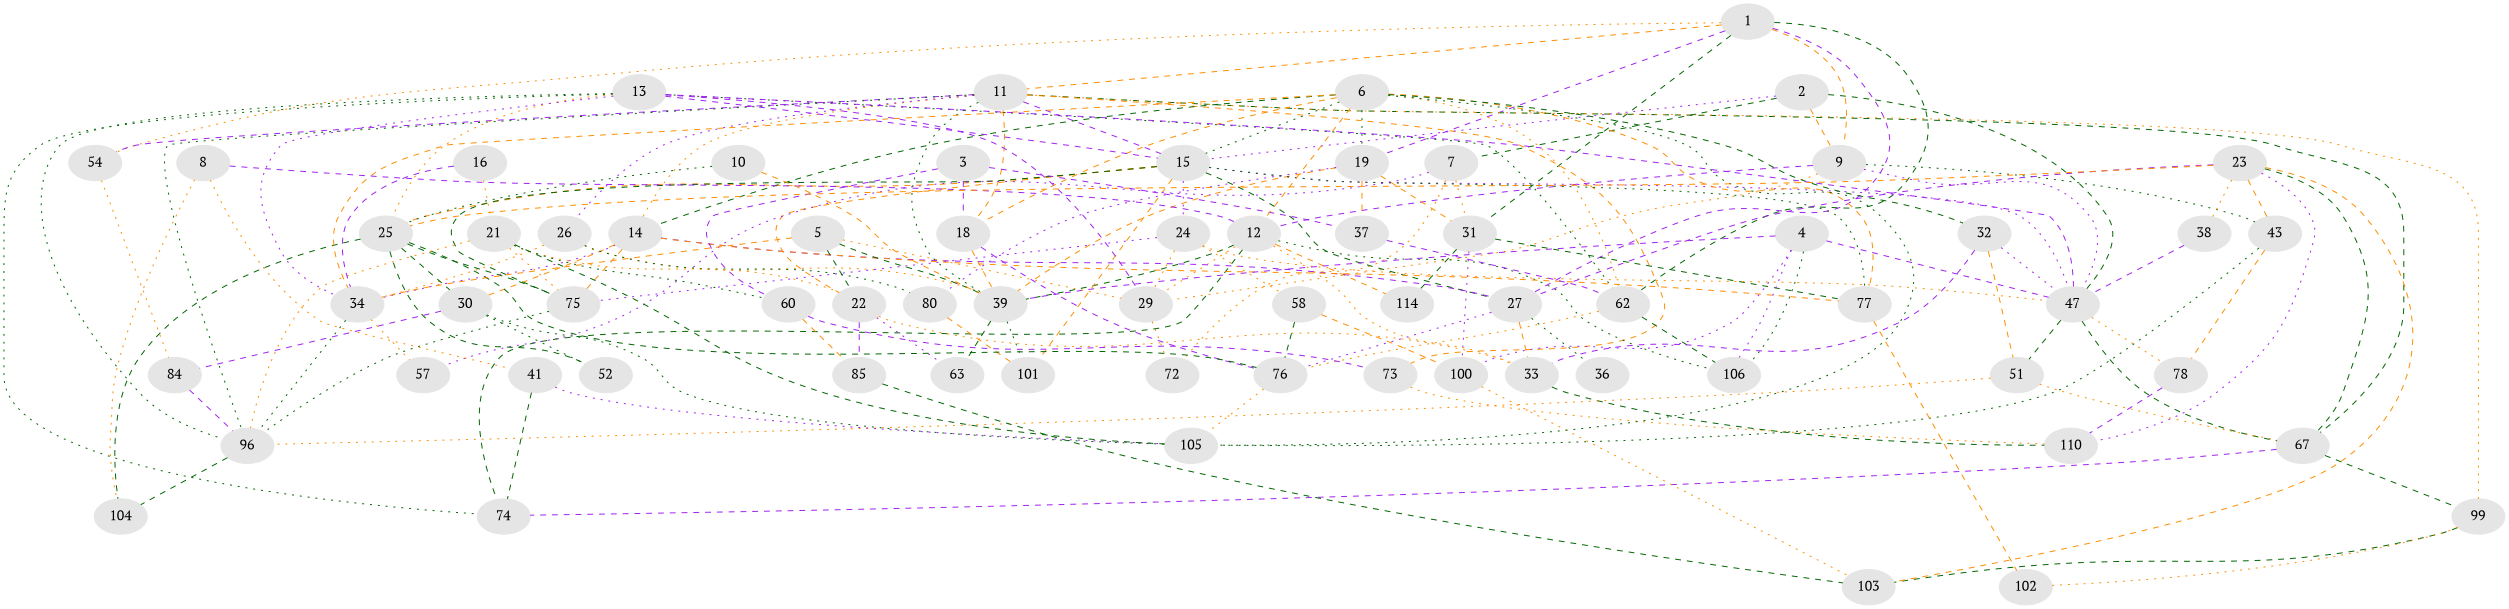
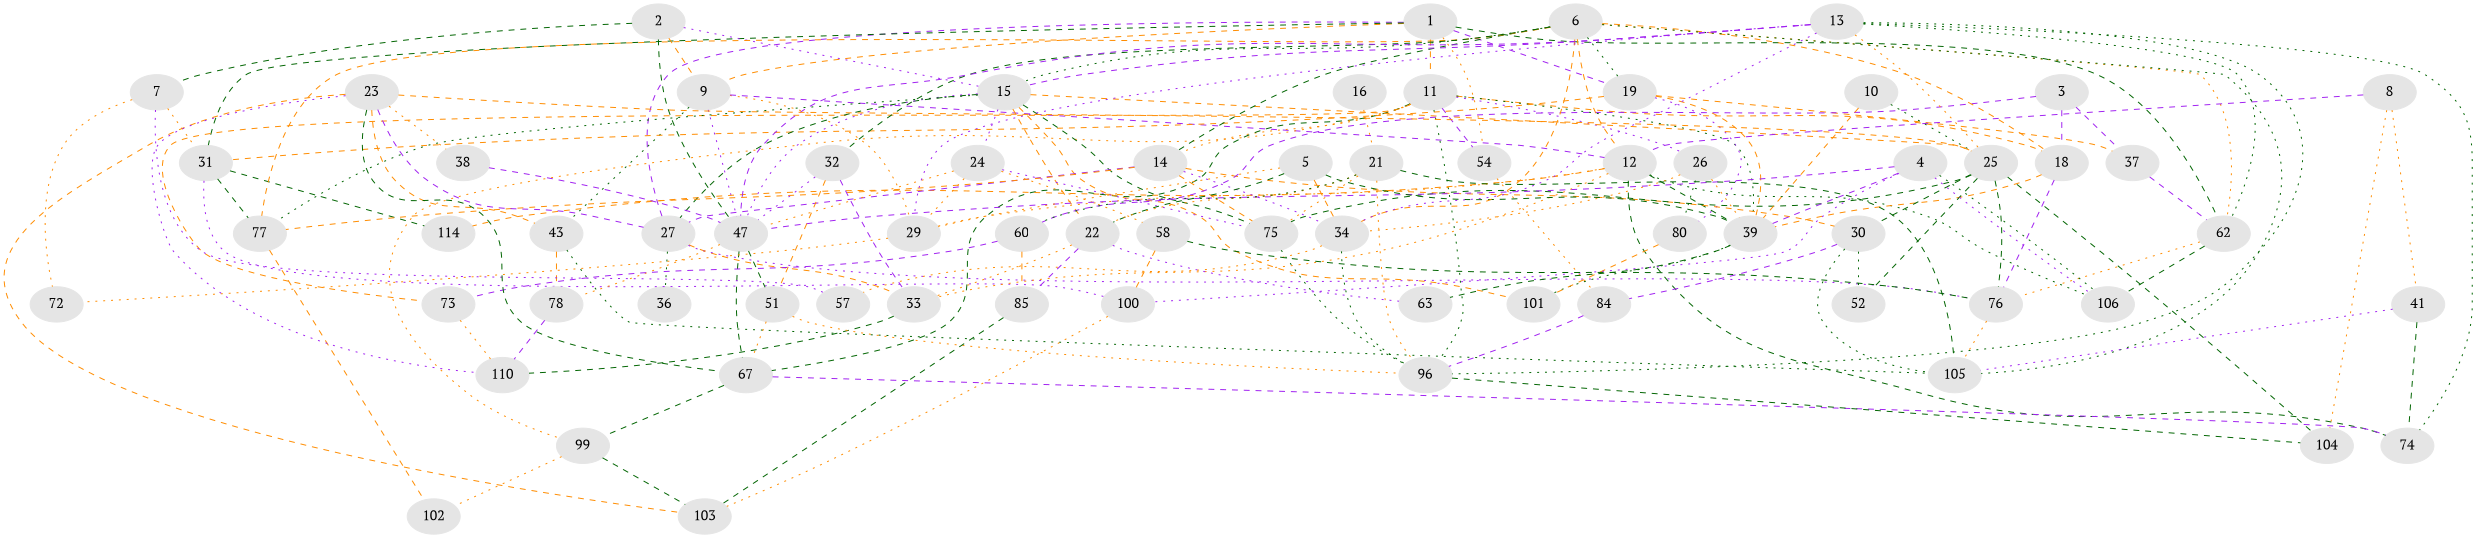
(1092, 128) -> none
(997, 145) -> (1310, 71)
(366, 200) -> none
